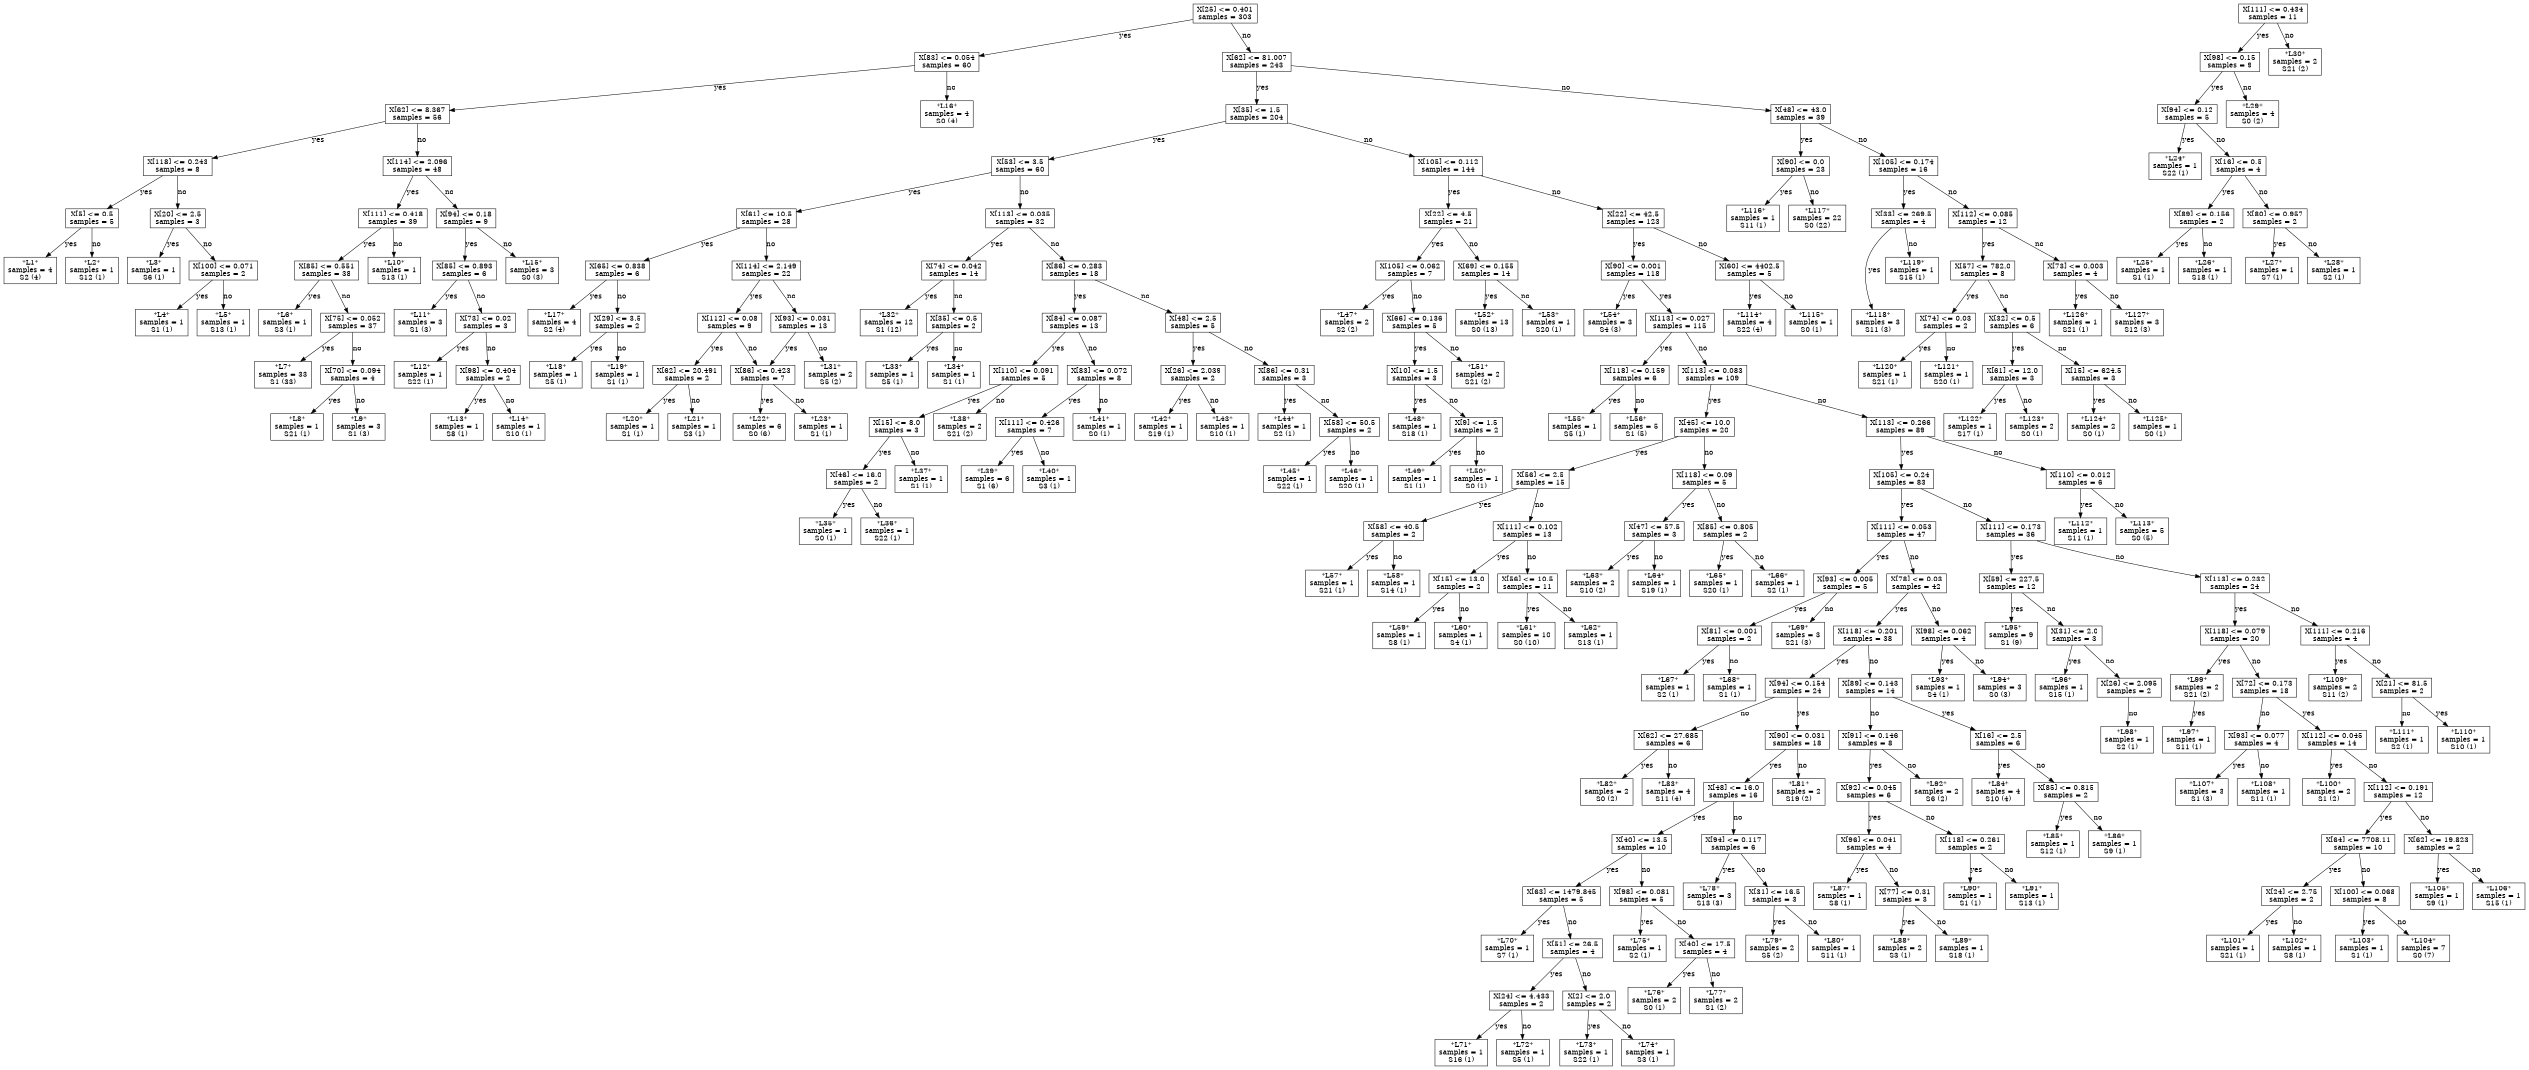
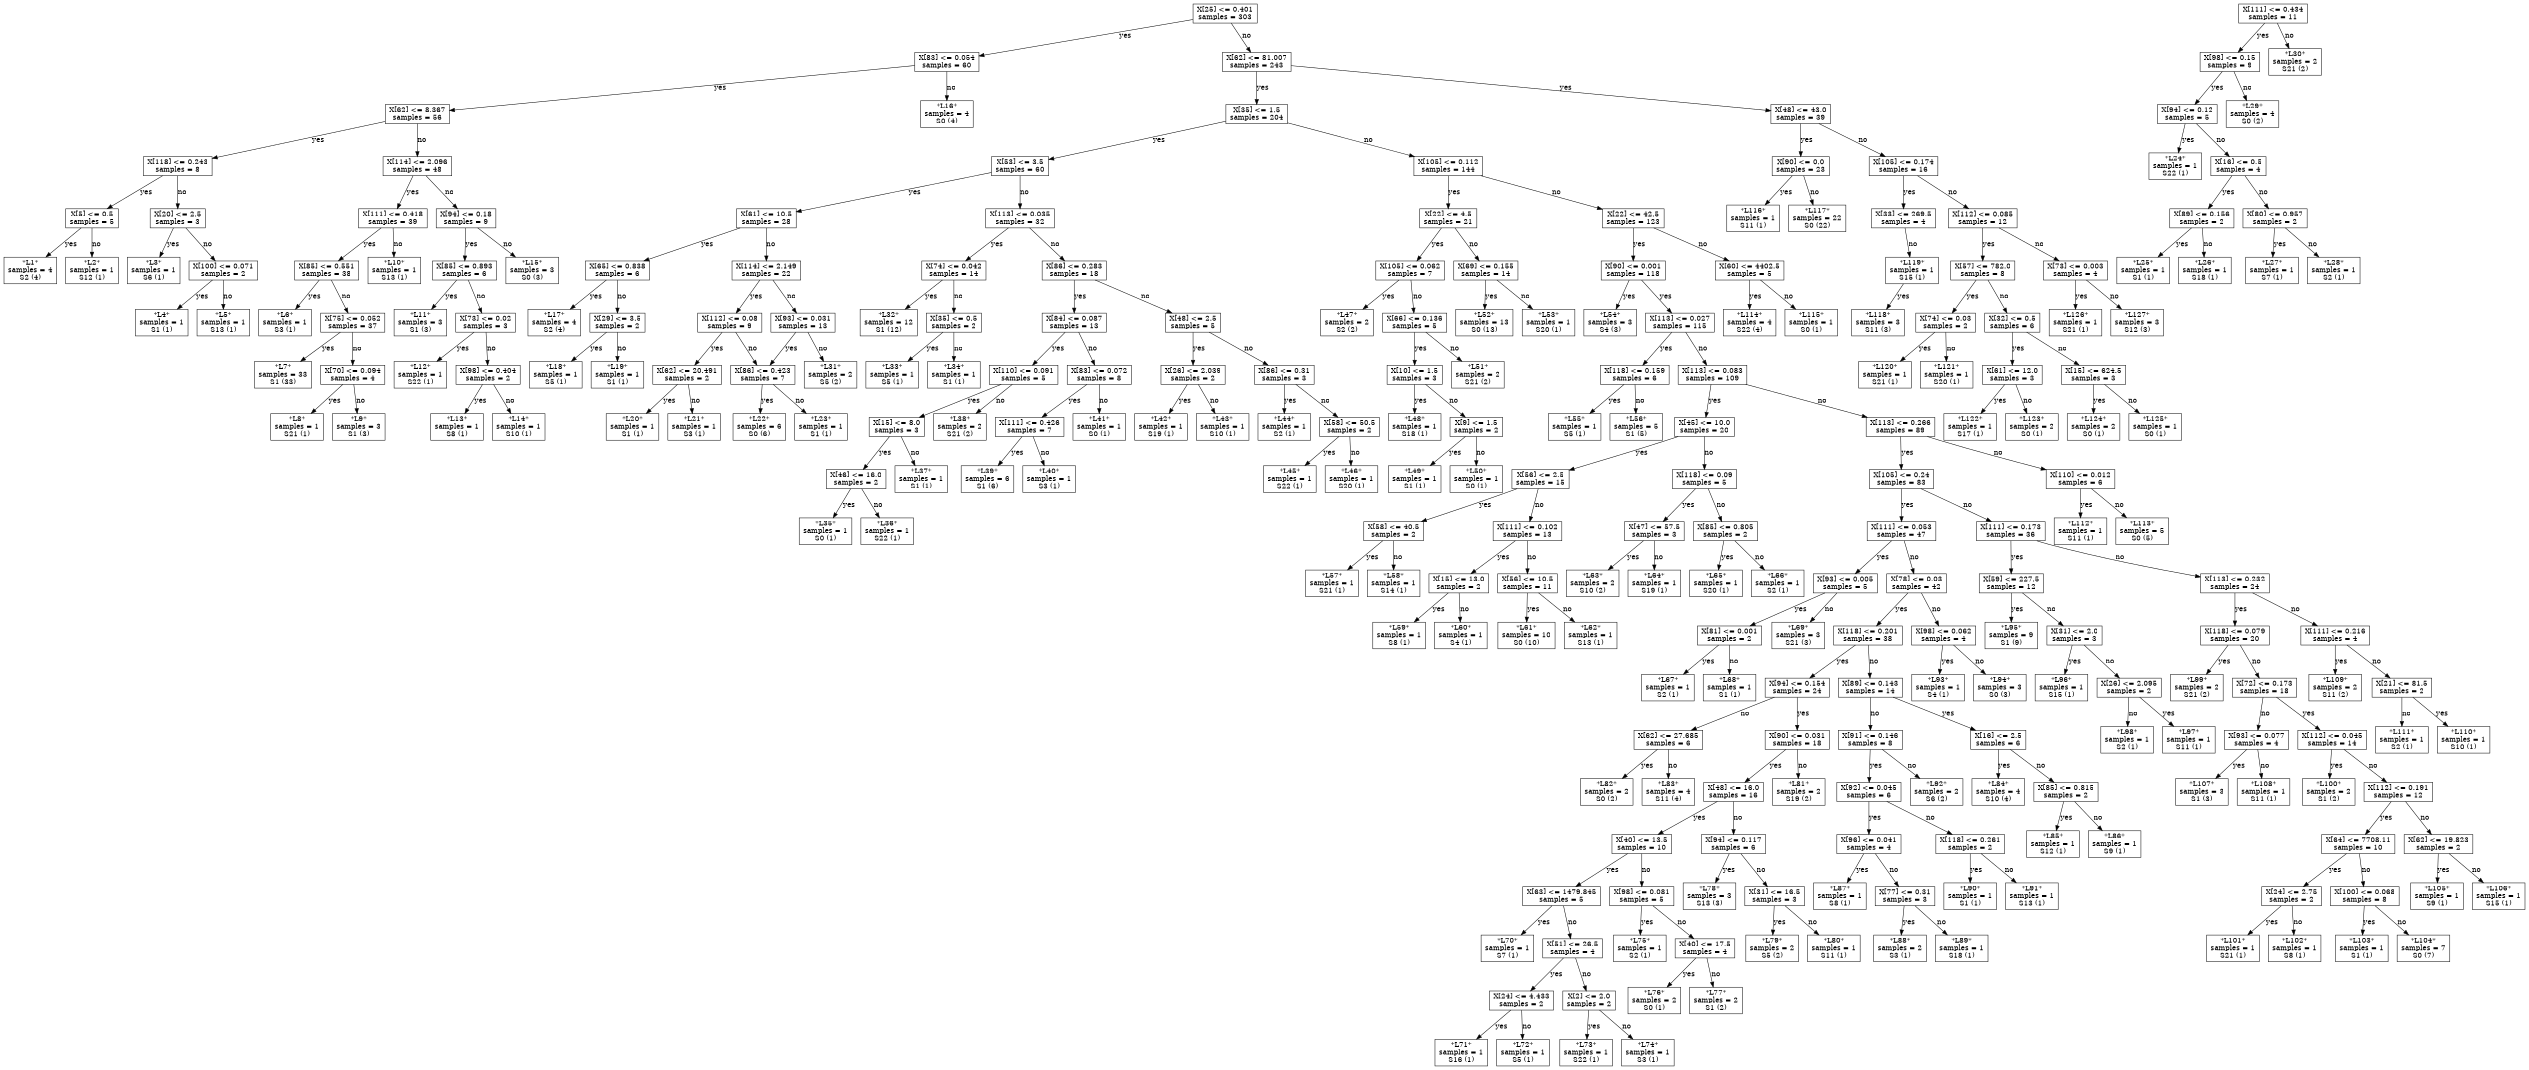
(1566, 88) -> (1566, 88)
(1867, 262) -> (1896, 294)
(2193, 711) -> (2155, 710)
